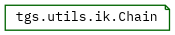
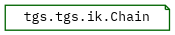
(87, 18) -> (87, 18)
